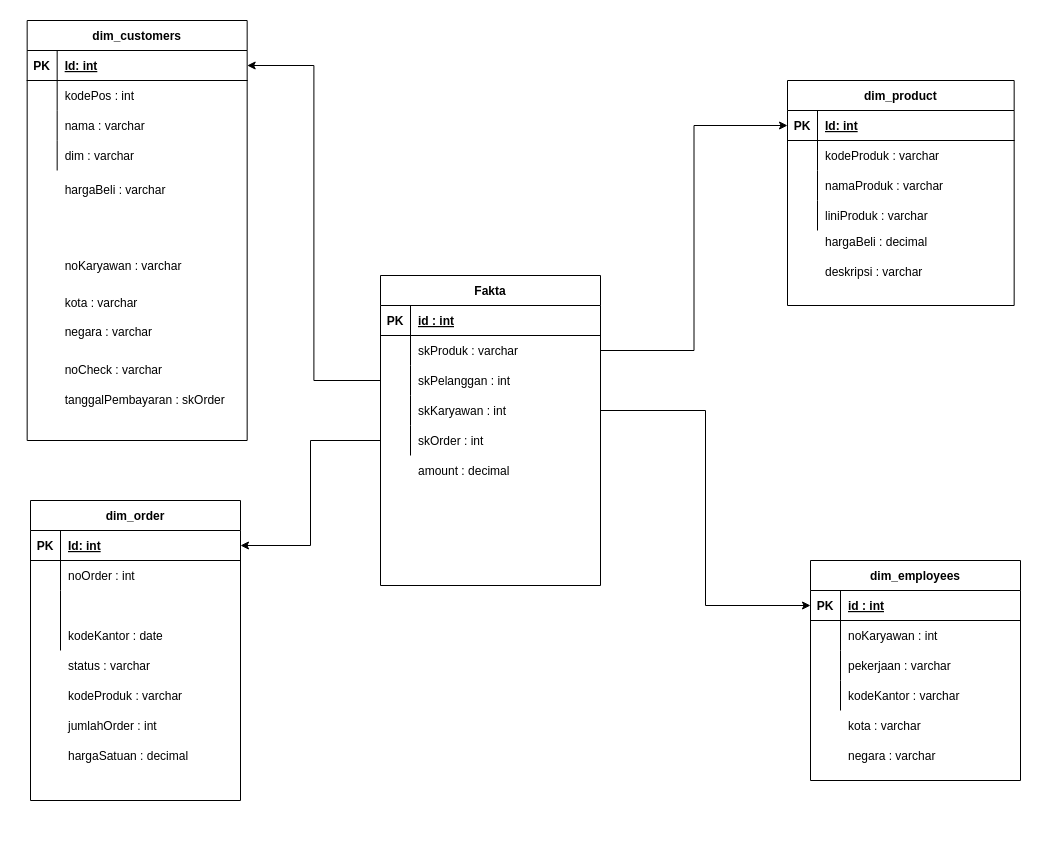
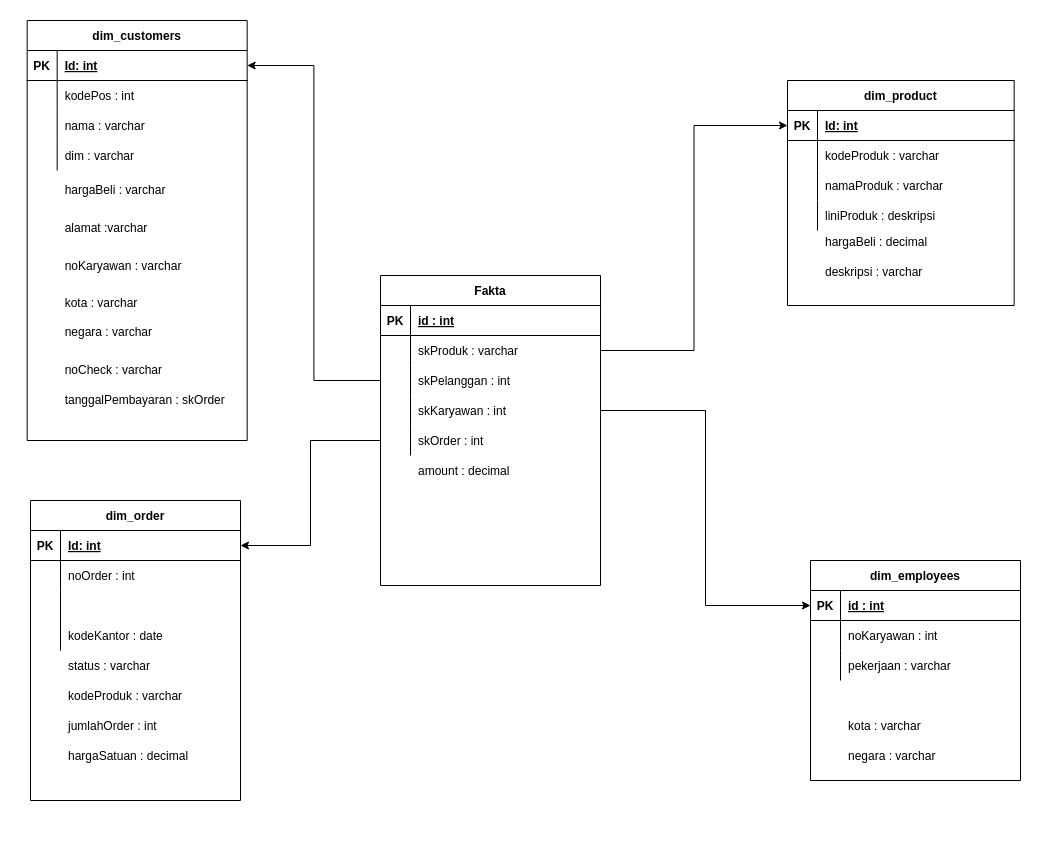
(883, 216) -> (886, 216)
none -> (149, 227)
(931, 696) -> none
